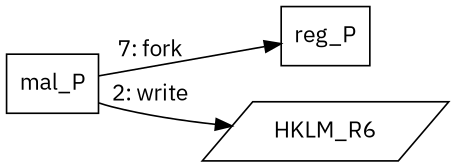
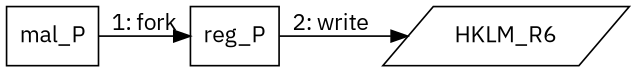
(150, 50) -> (144, 24)
(157, 116) -> (335, 36)
